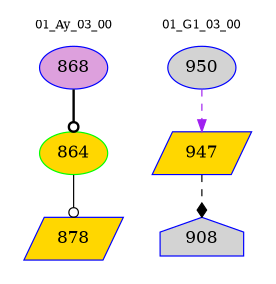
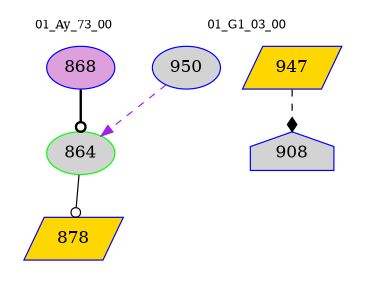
(74, 26) -> (74, 26)
(202, 105) -> (151, 97)
(74, 153) -> (81, 153)
